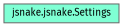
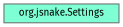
(61, 13) -> (61, 13)
